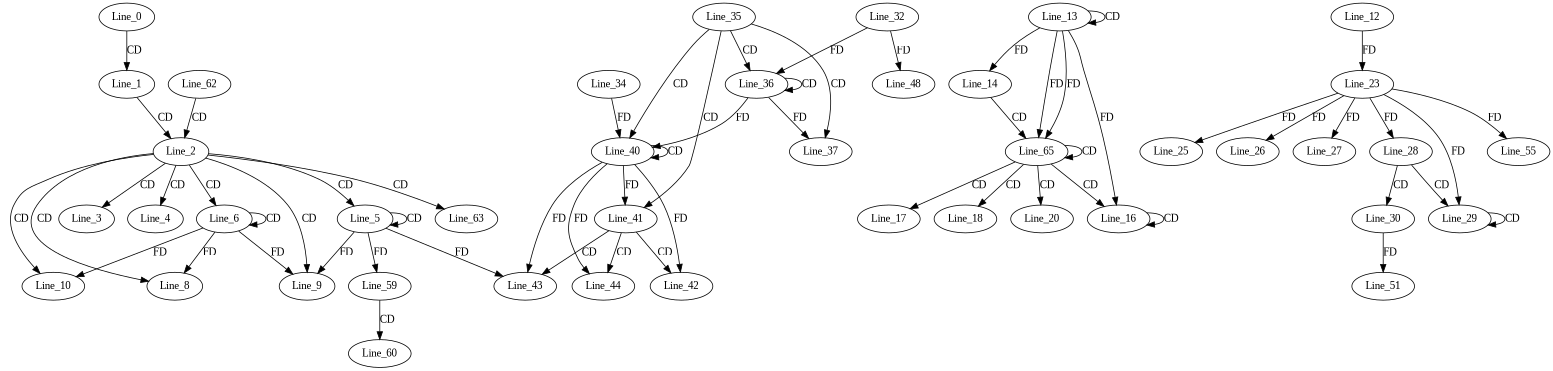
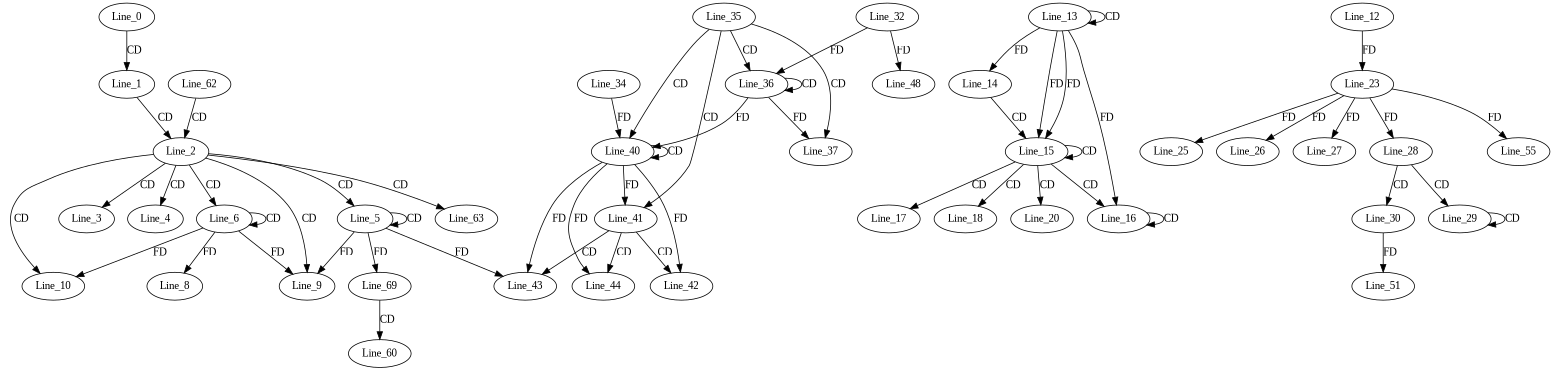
(1436, 135) -> none
(1037, 152) -> (1037, 152)
(34, 213) -> none
(380, 286) -> (380, 286)
